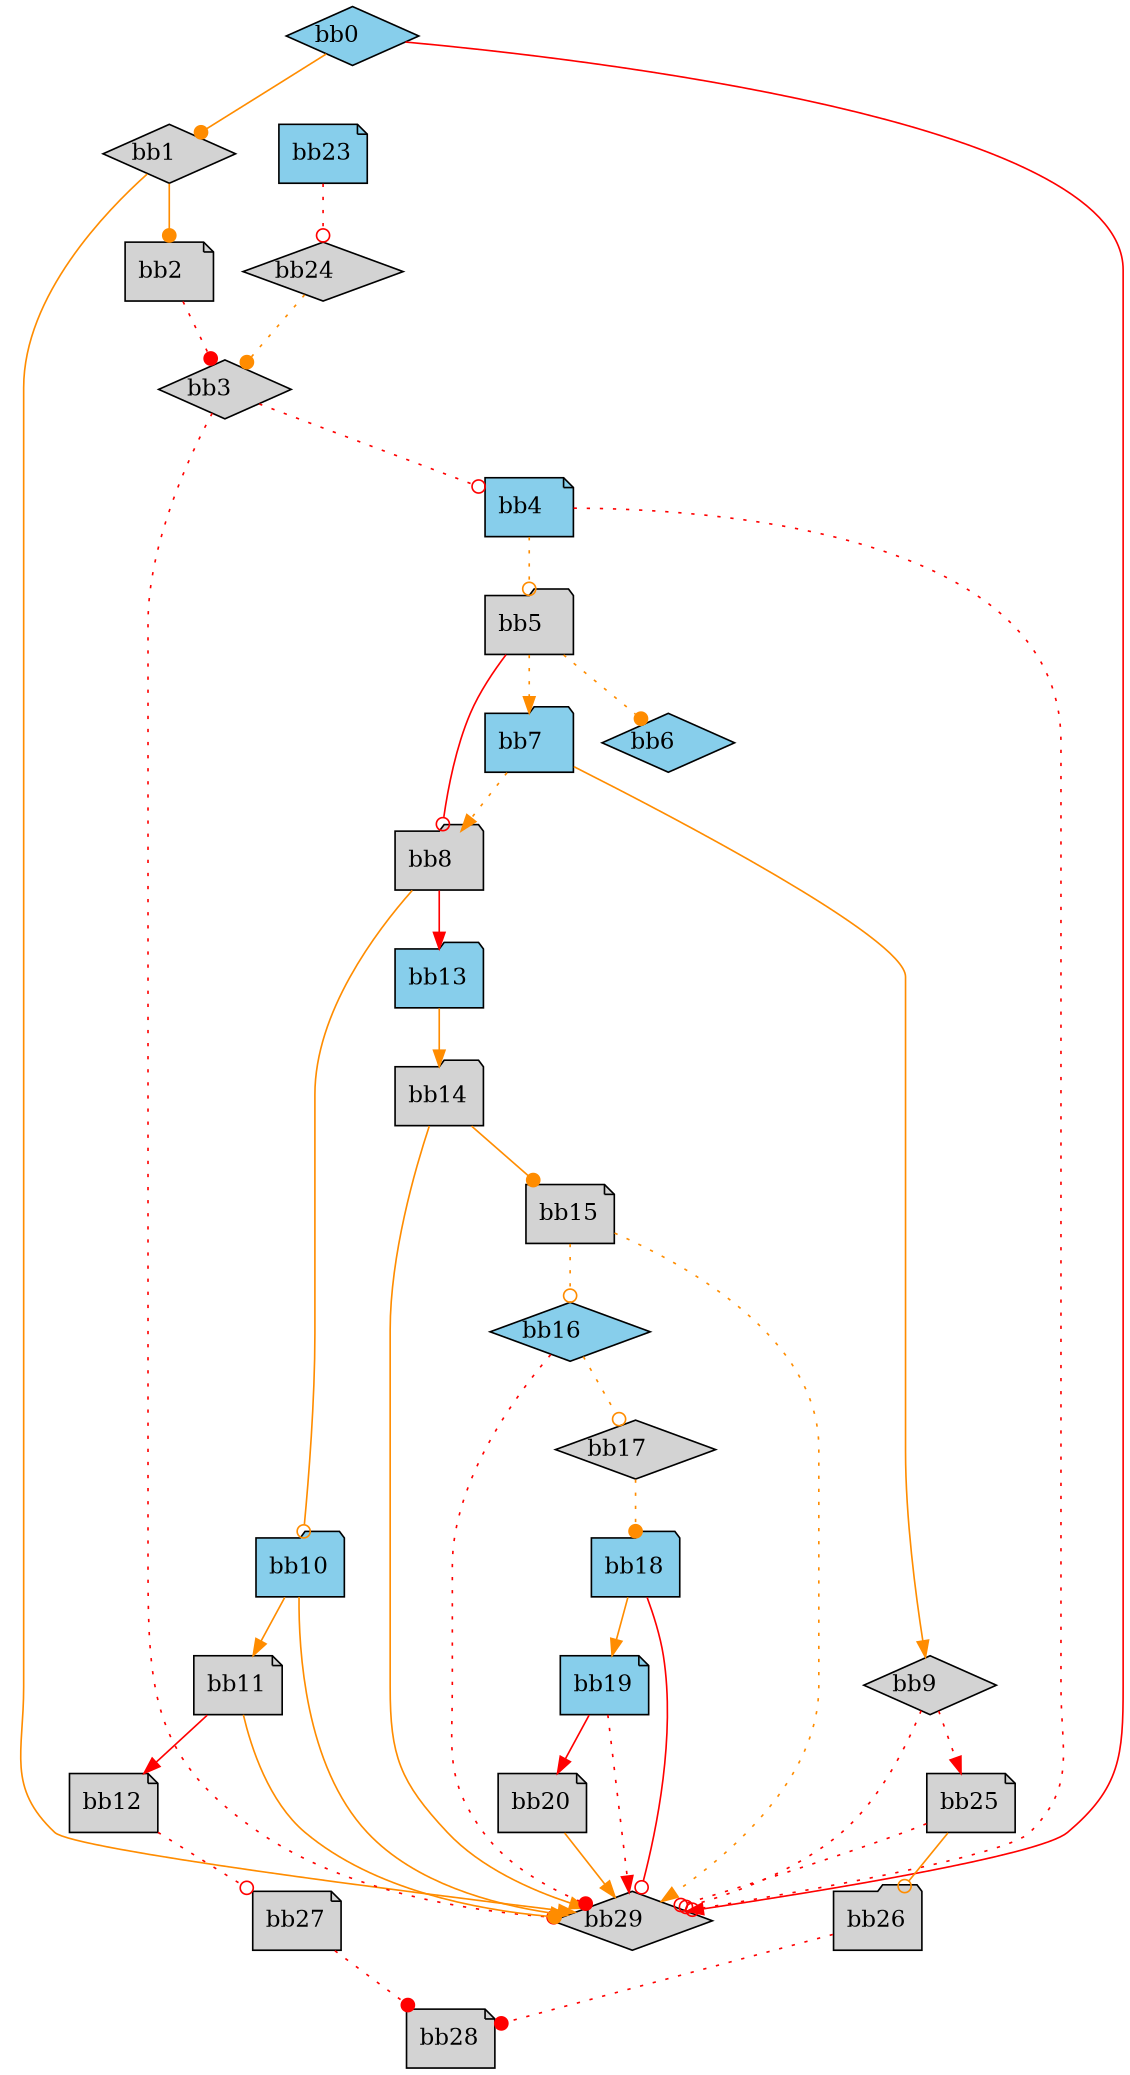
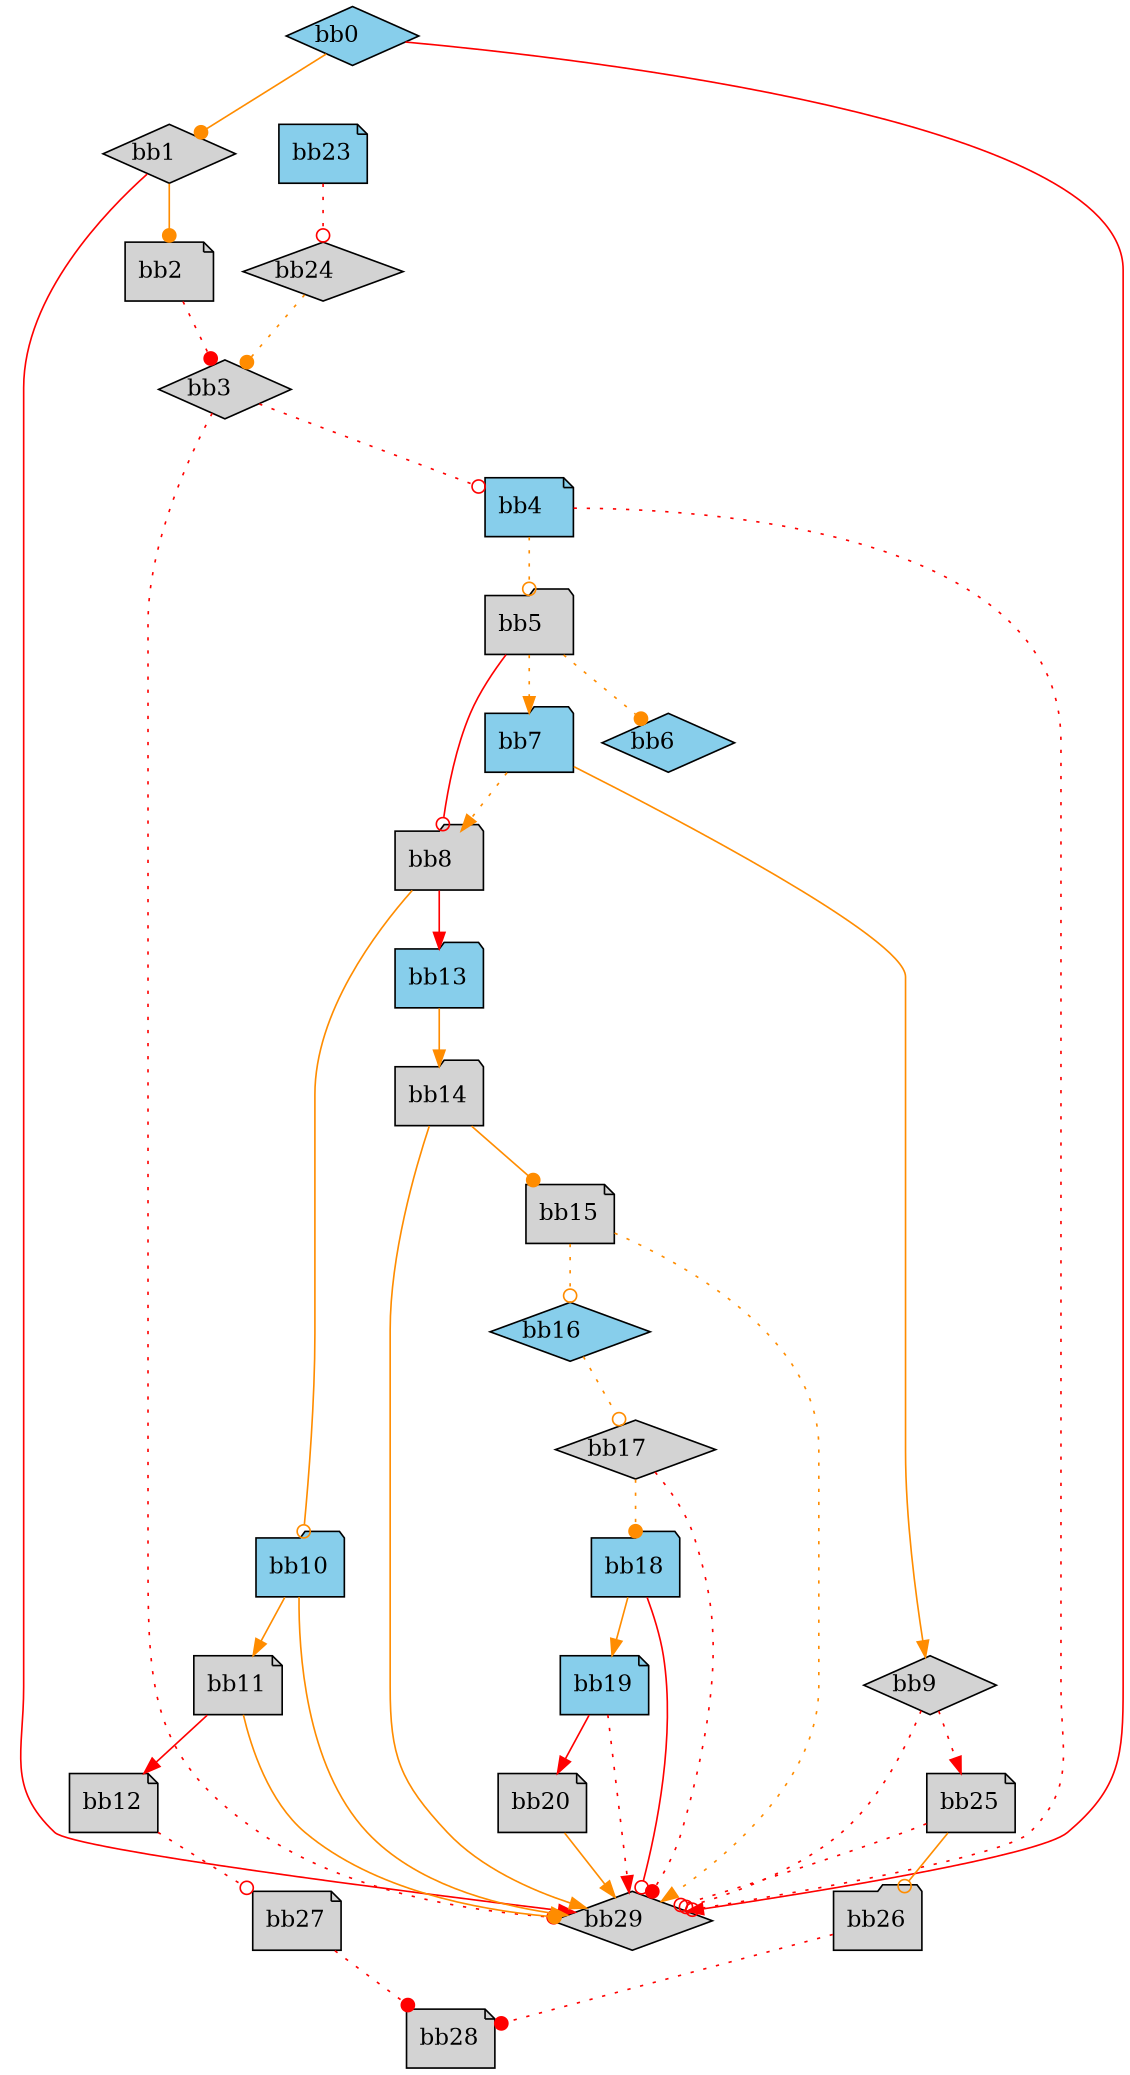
(24, 1244) -> (24, 1244)
(452, 1644) -> (712, 1677)
